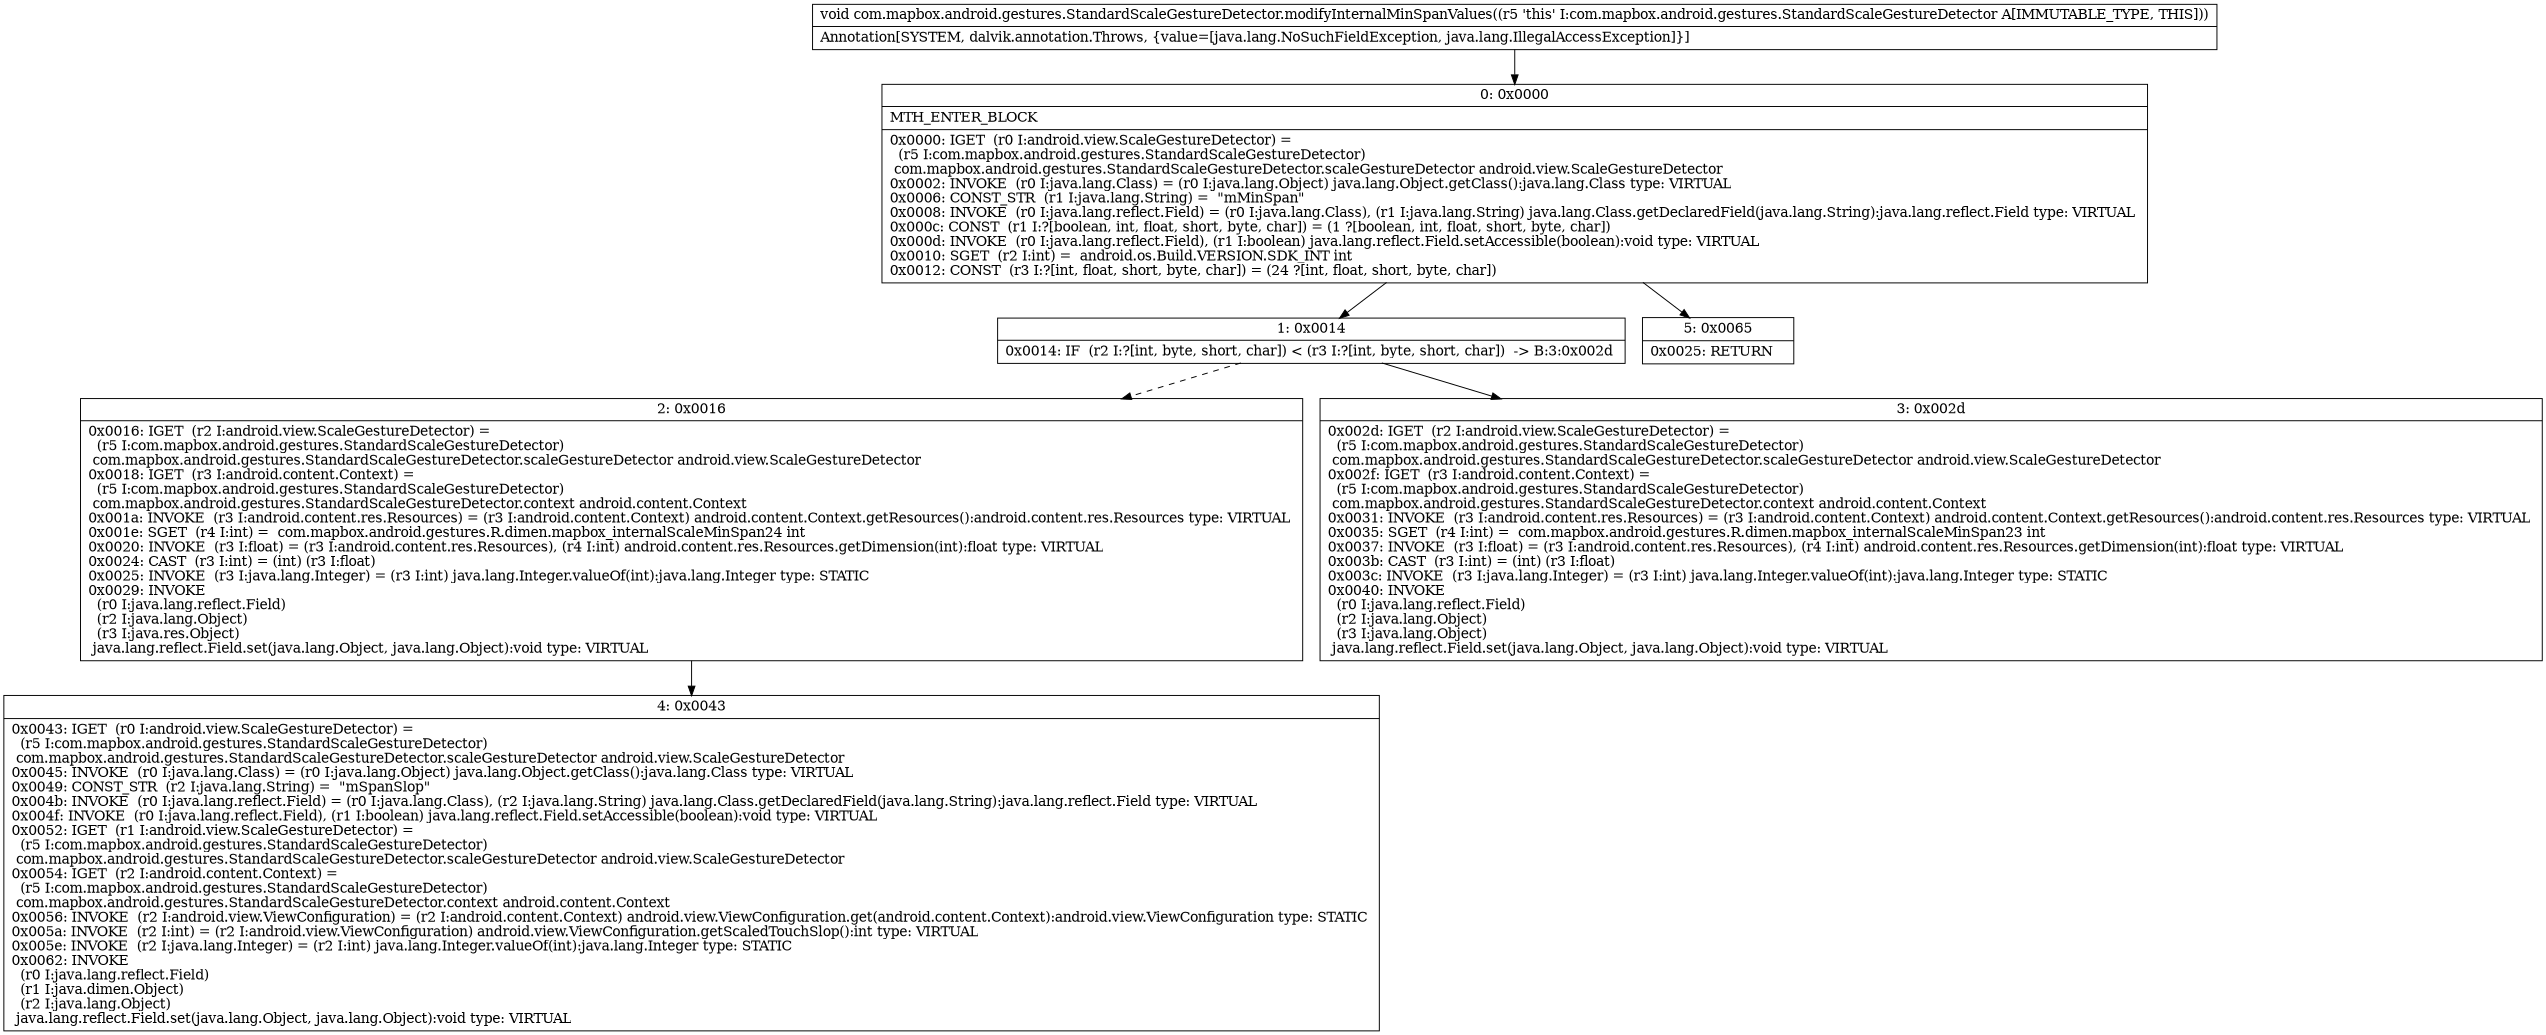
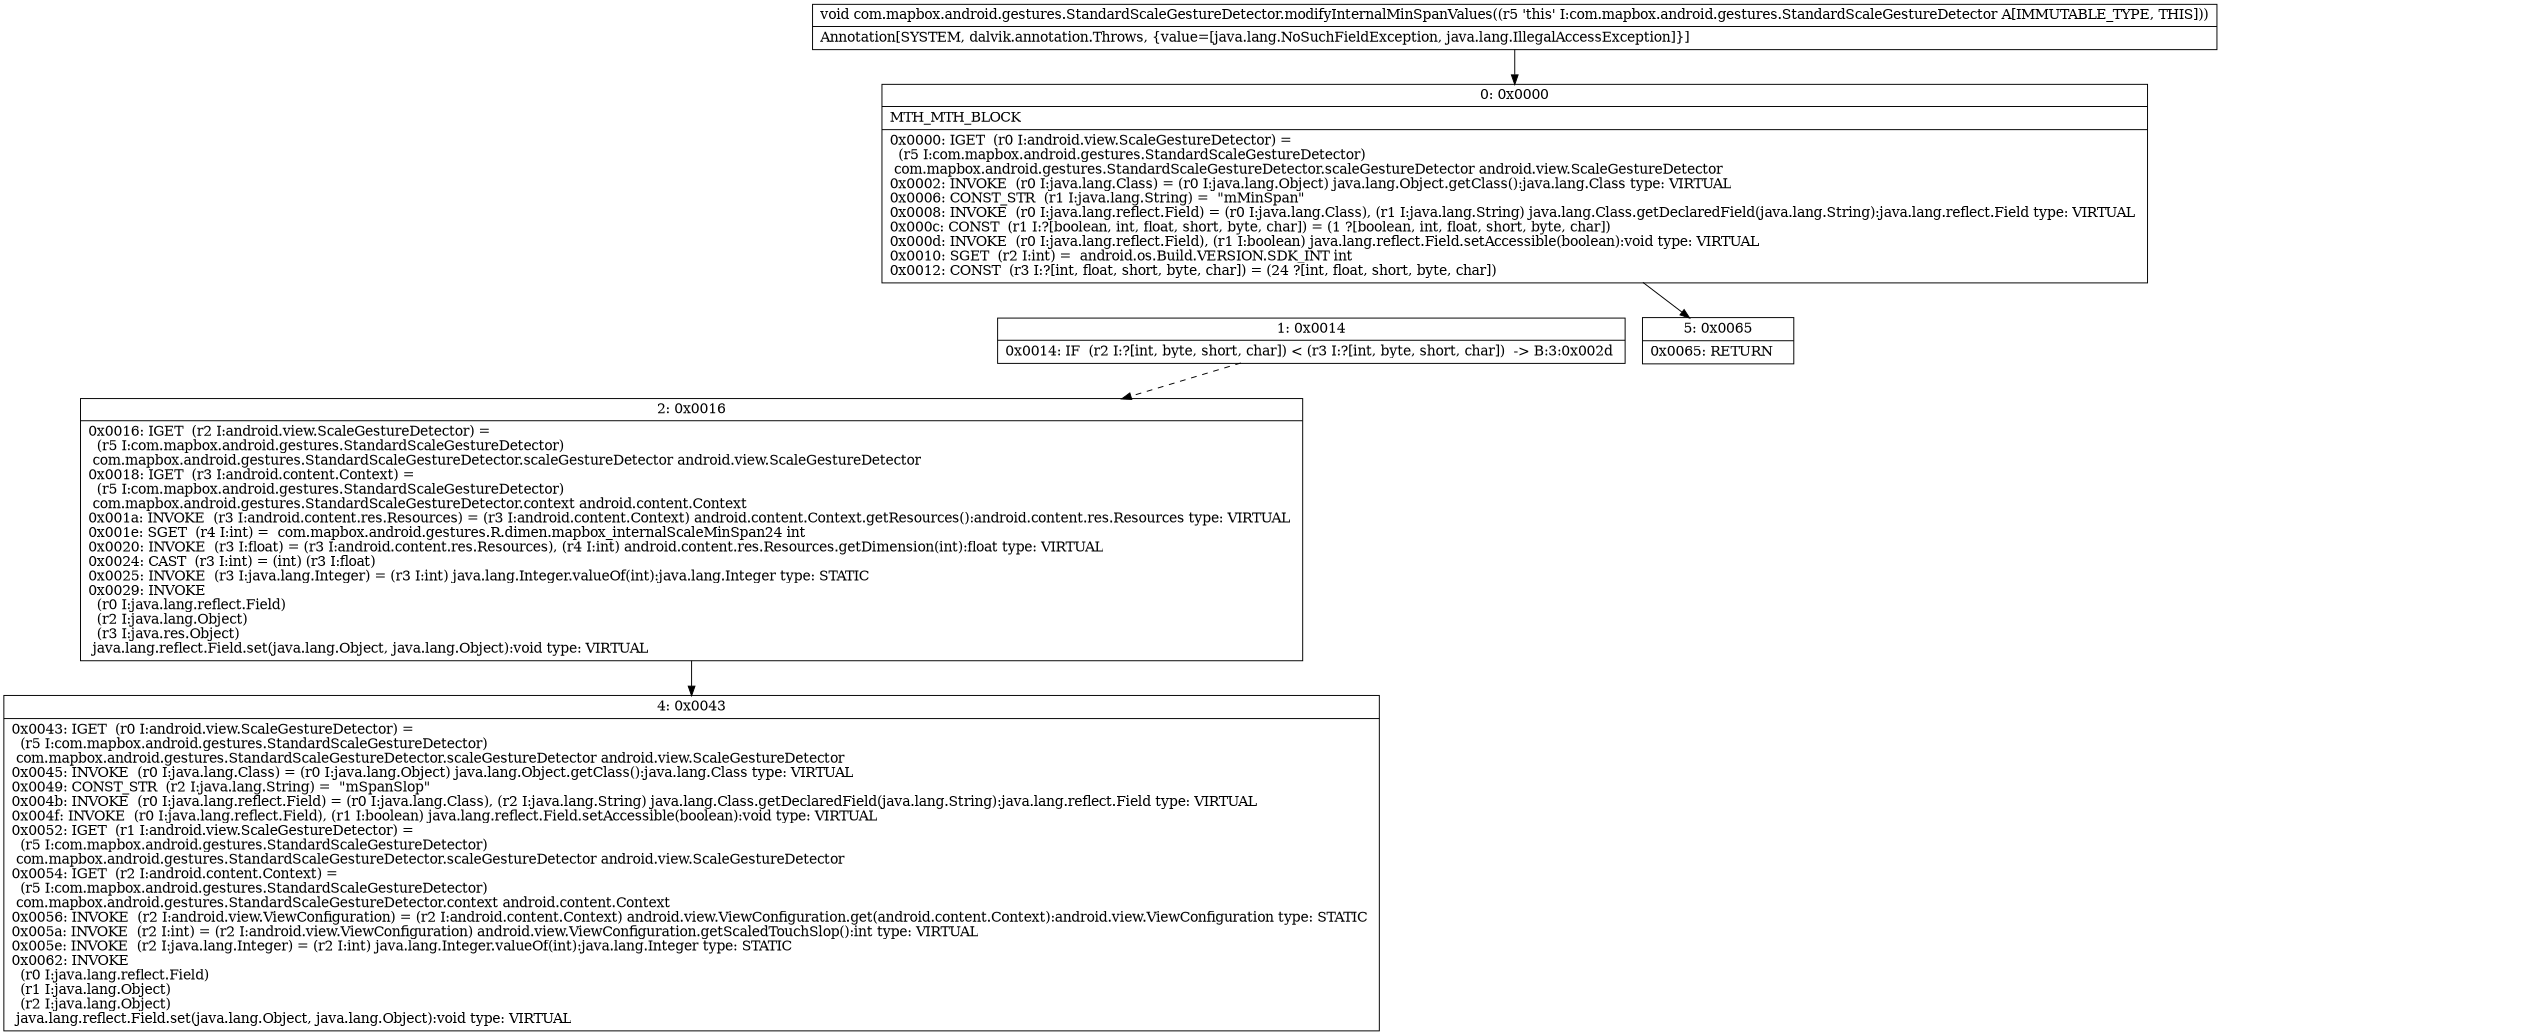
(964, 118) -> (955, 118)
(1367, 297) -> none
(1718, 352) -> (1718, 352)
(1931, 530) -> none
(98, 990) -> (92, 990)
